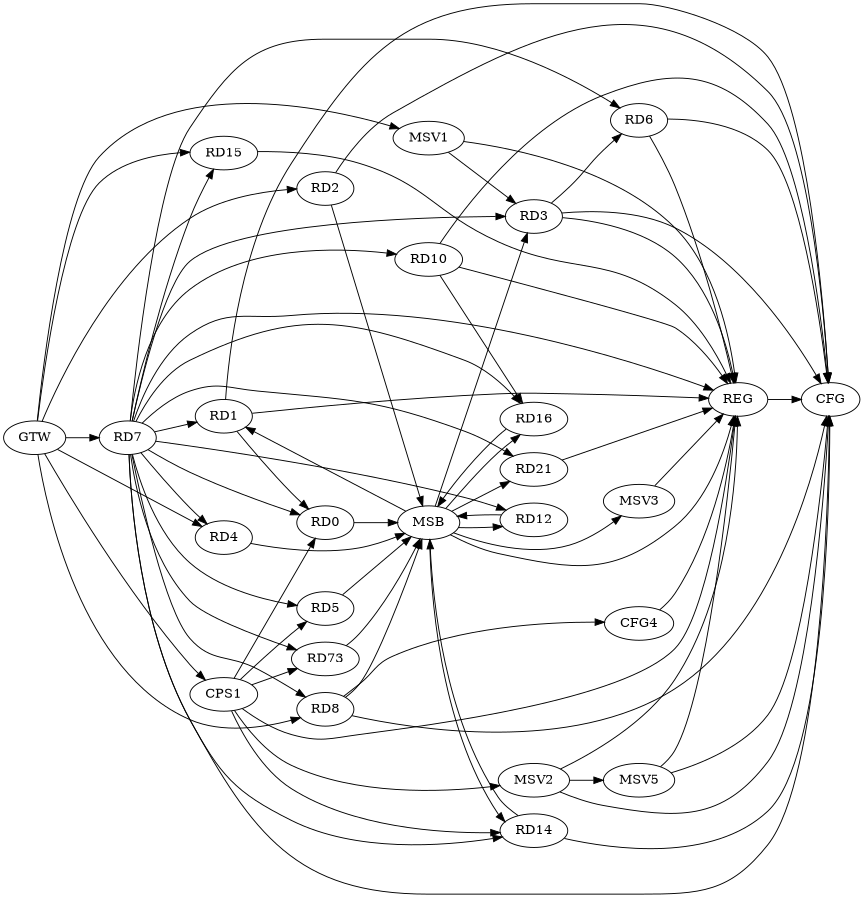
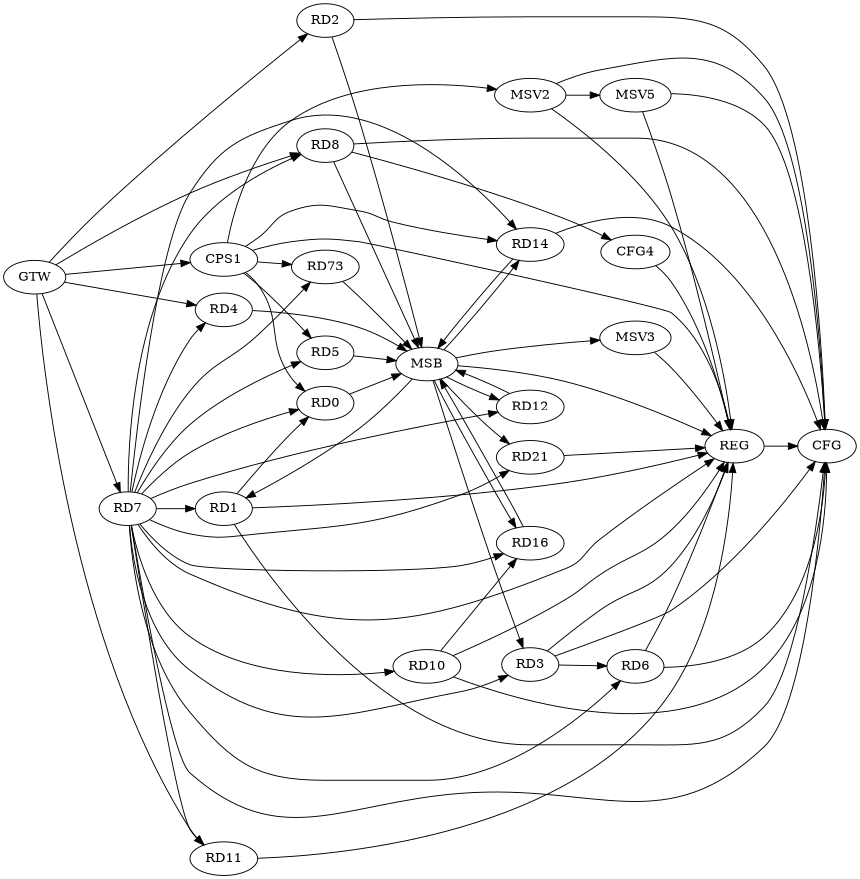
(429, 138) -> none
(224, 153) -> (224, 859)
